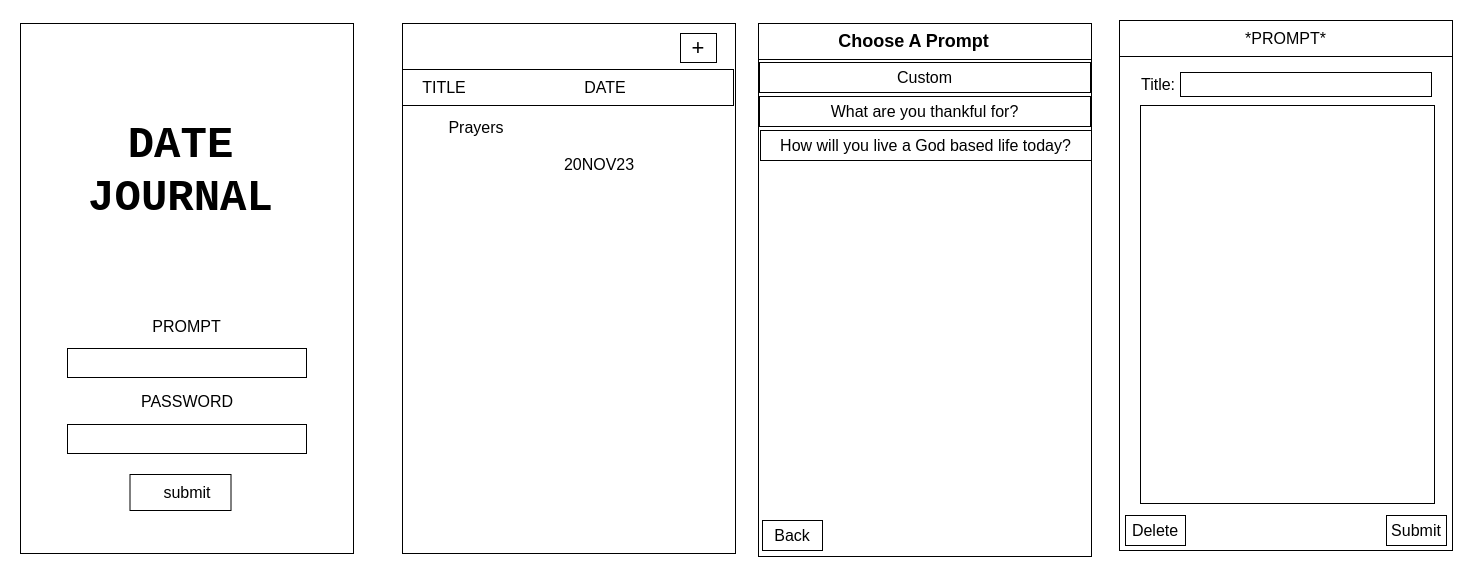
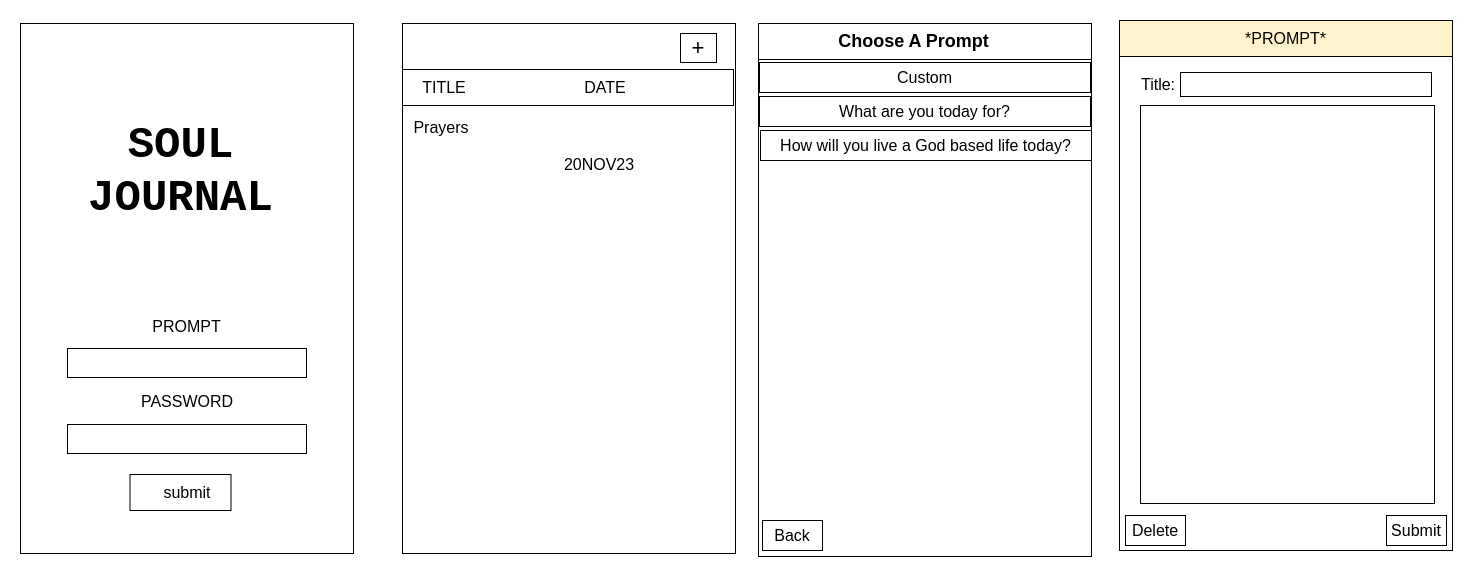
(1286, 39) -> (1286, 39)
(925, 112) -> (925, 112)
(477, 128) -> (442, 128)
(181, 172) -> (181, 172)
